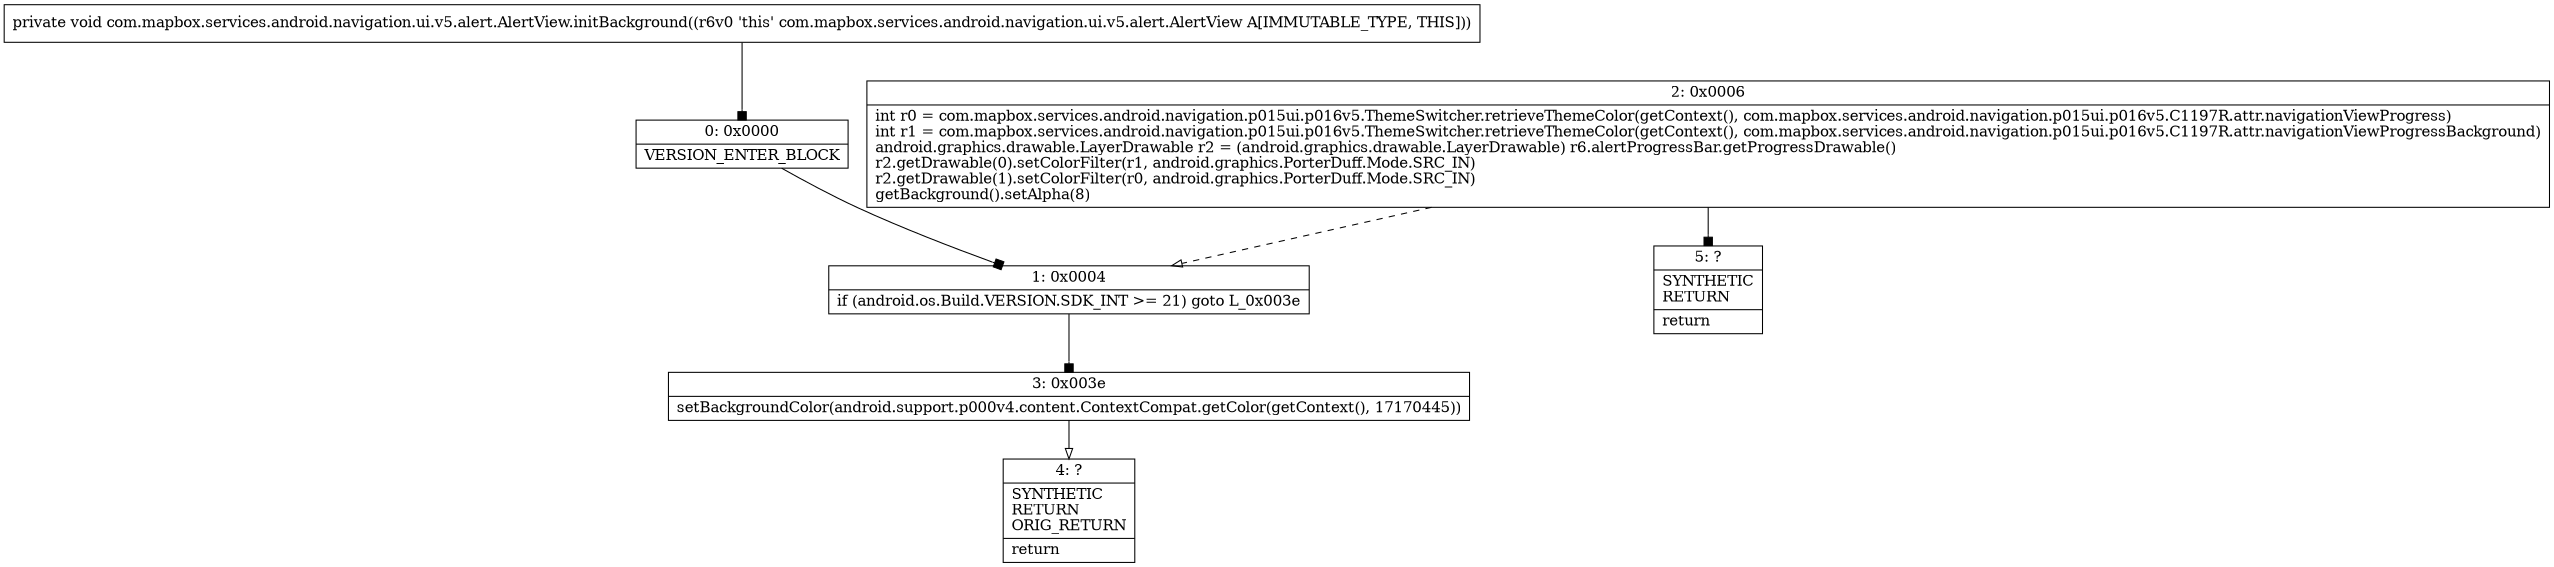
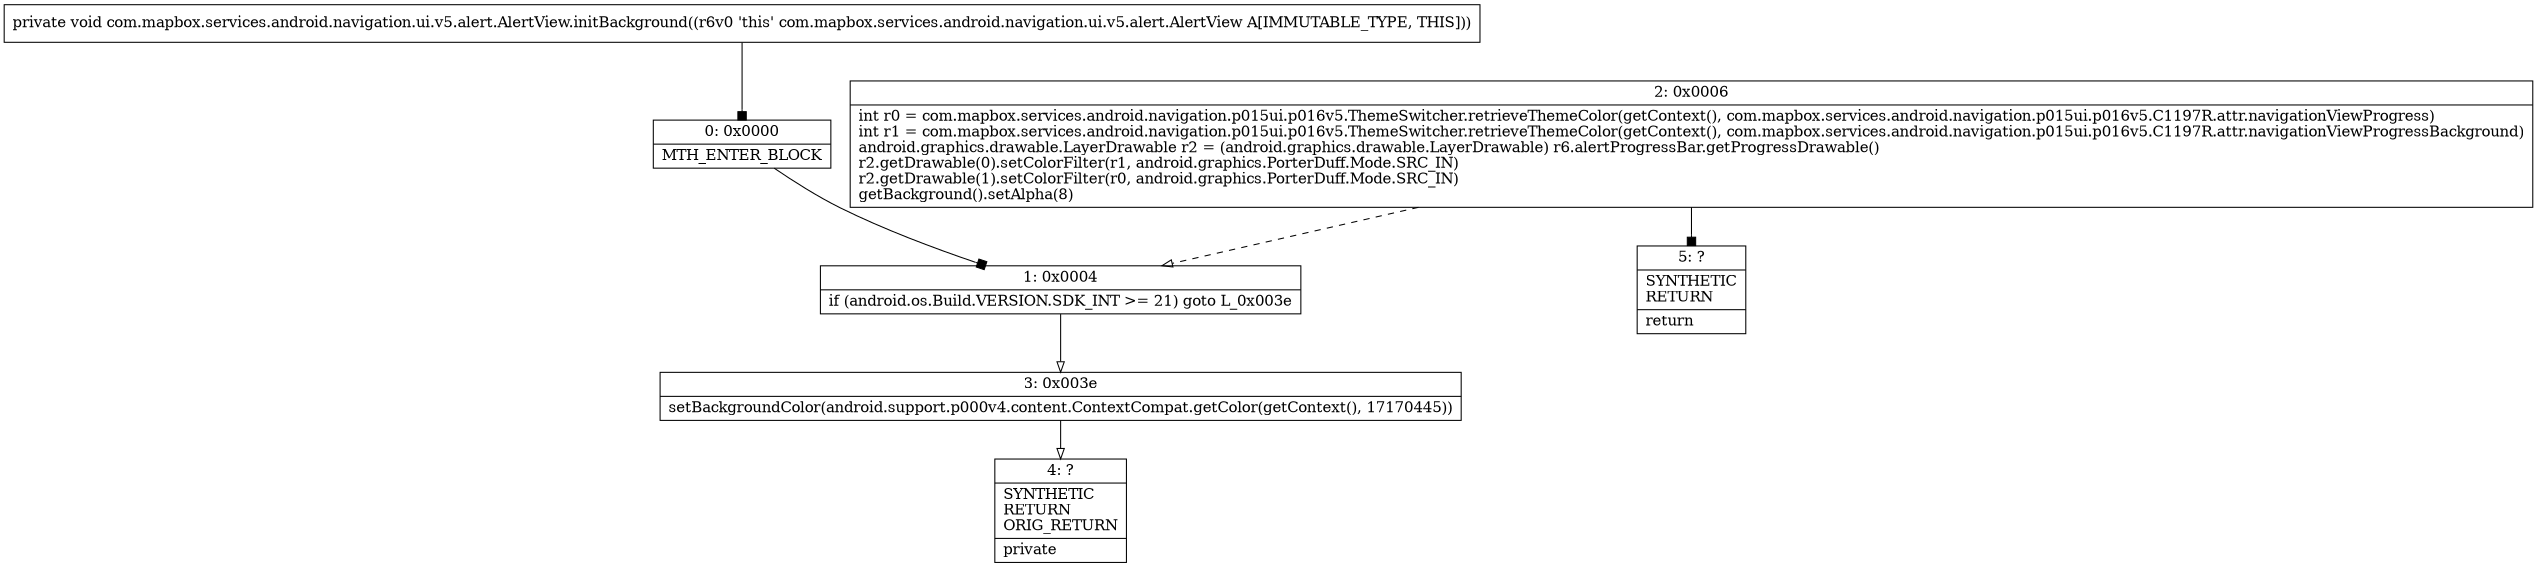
(742, 156) -> (742, 156)
(1069, 338) -> (1061, 338)
(1036, 550) -> (1030, 550)
